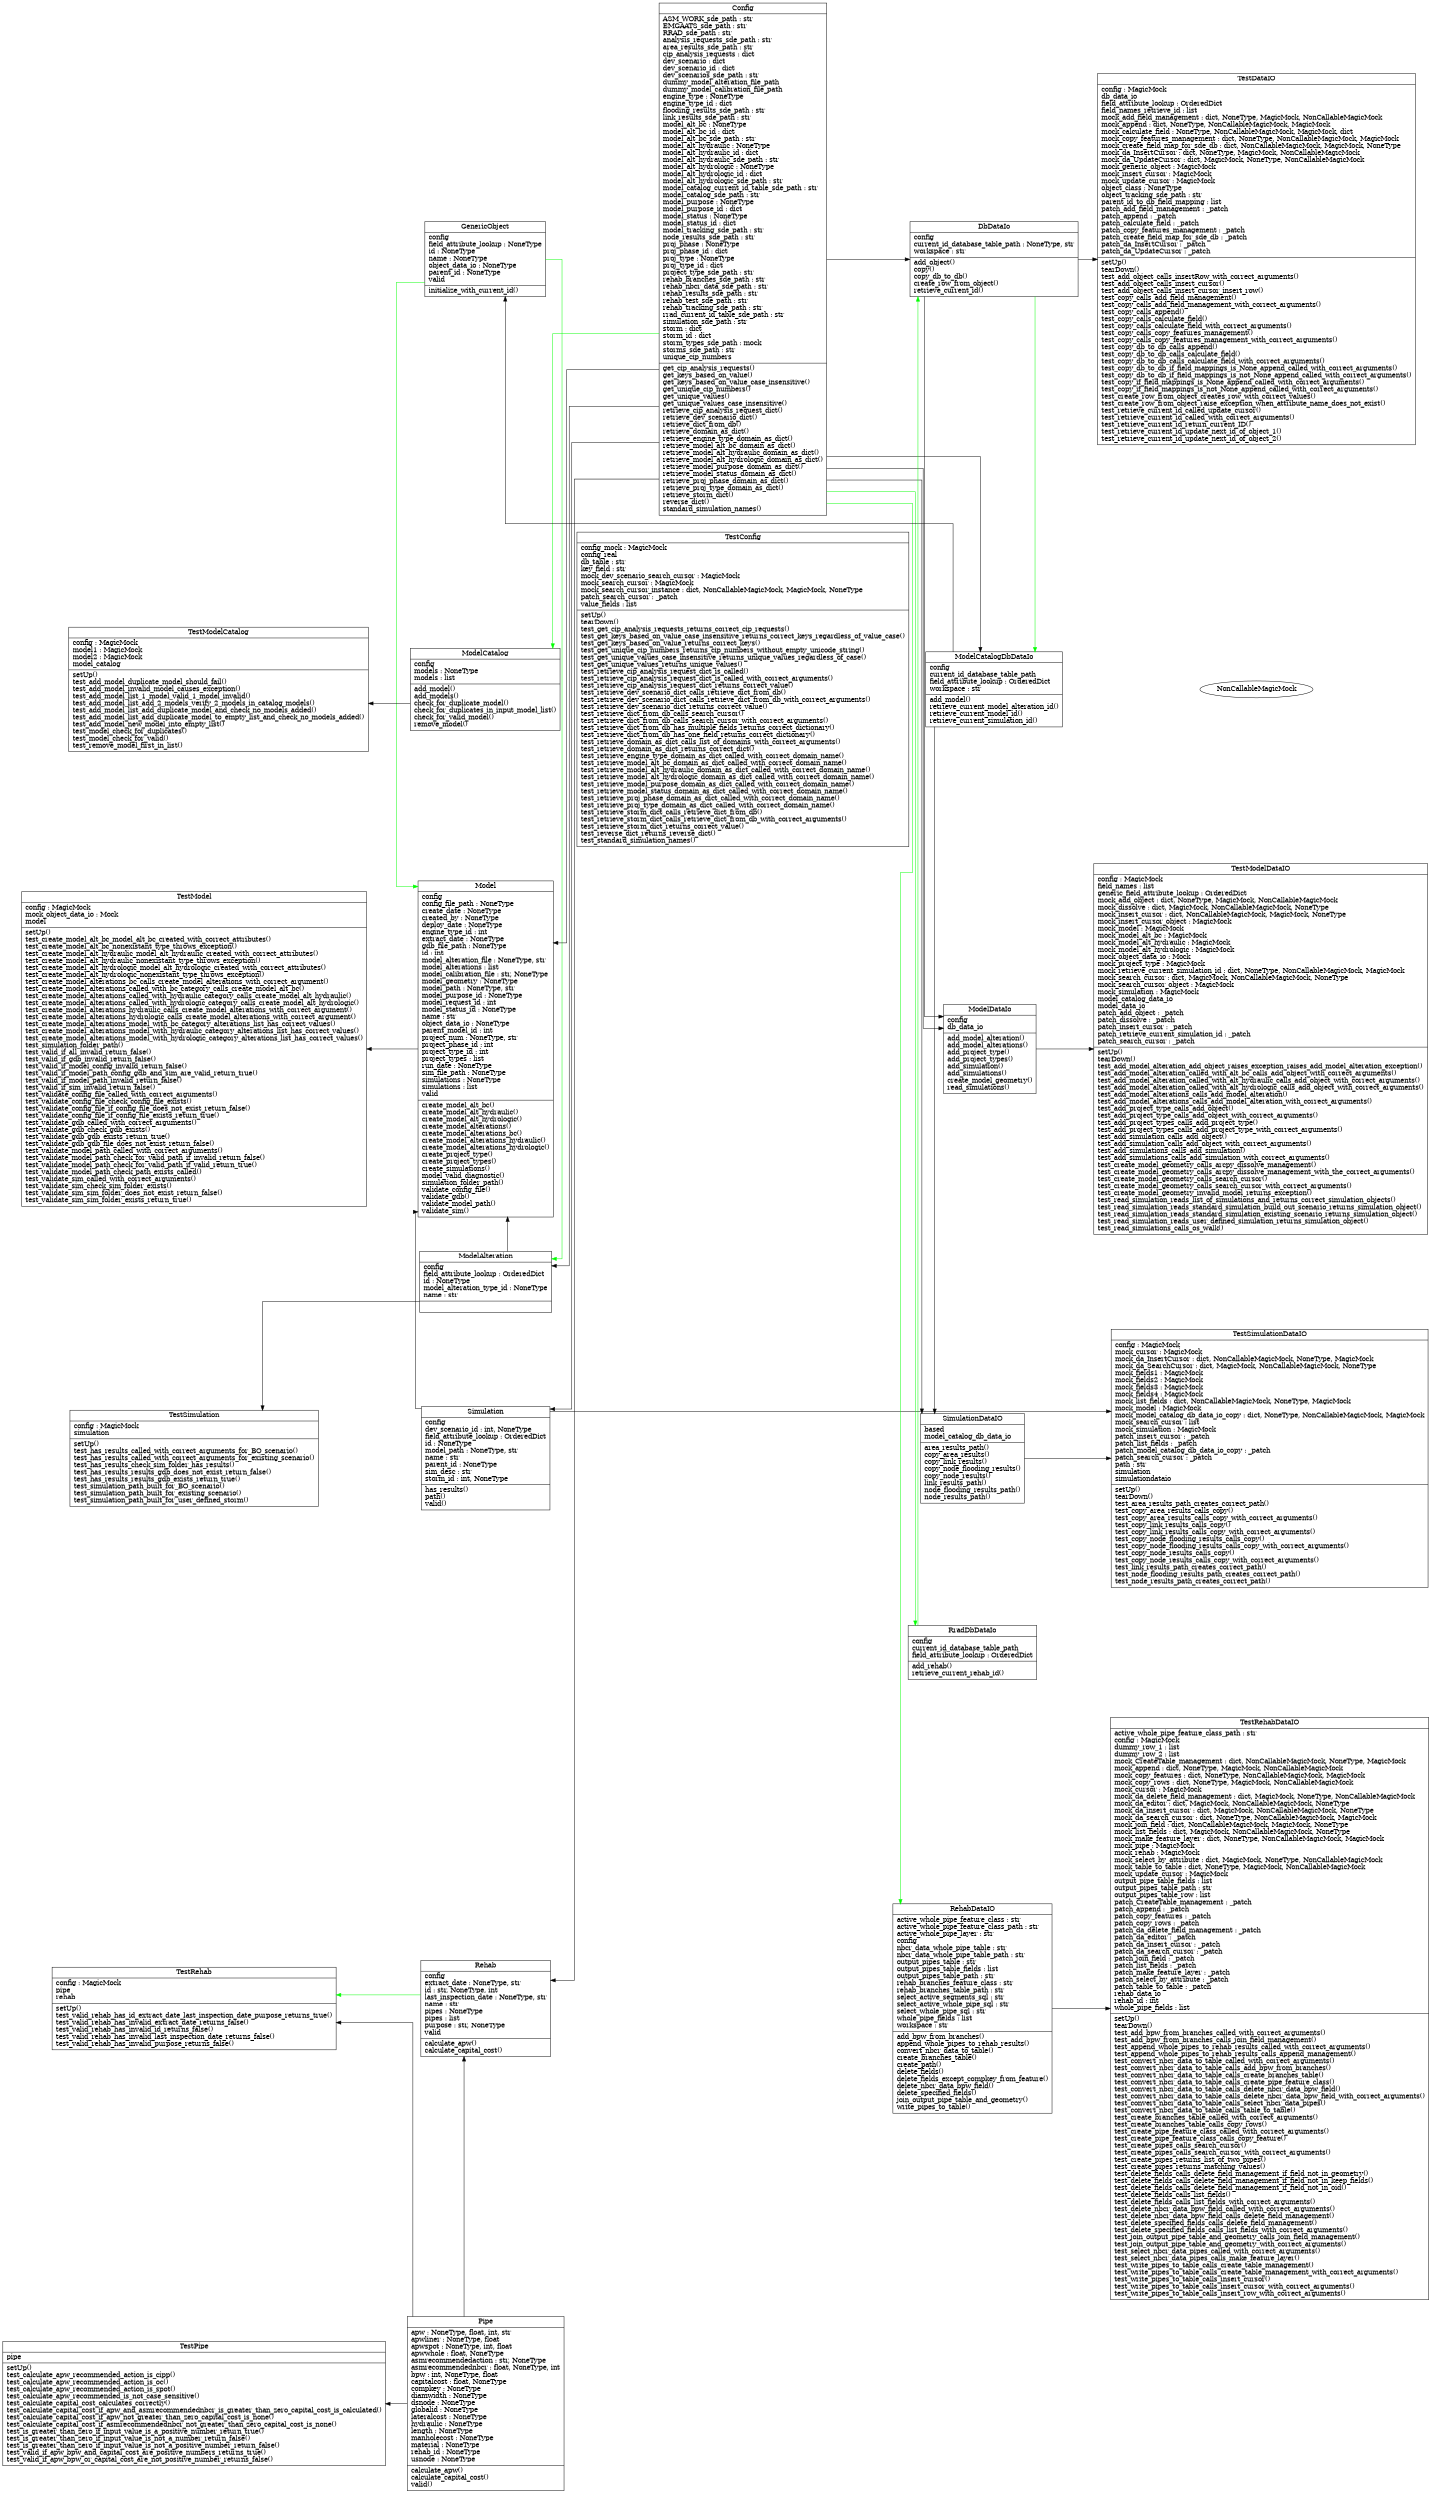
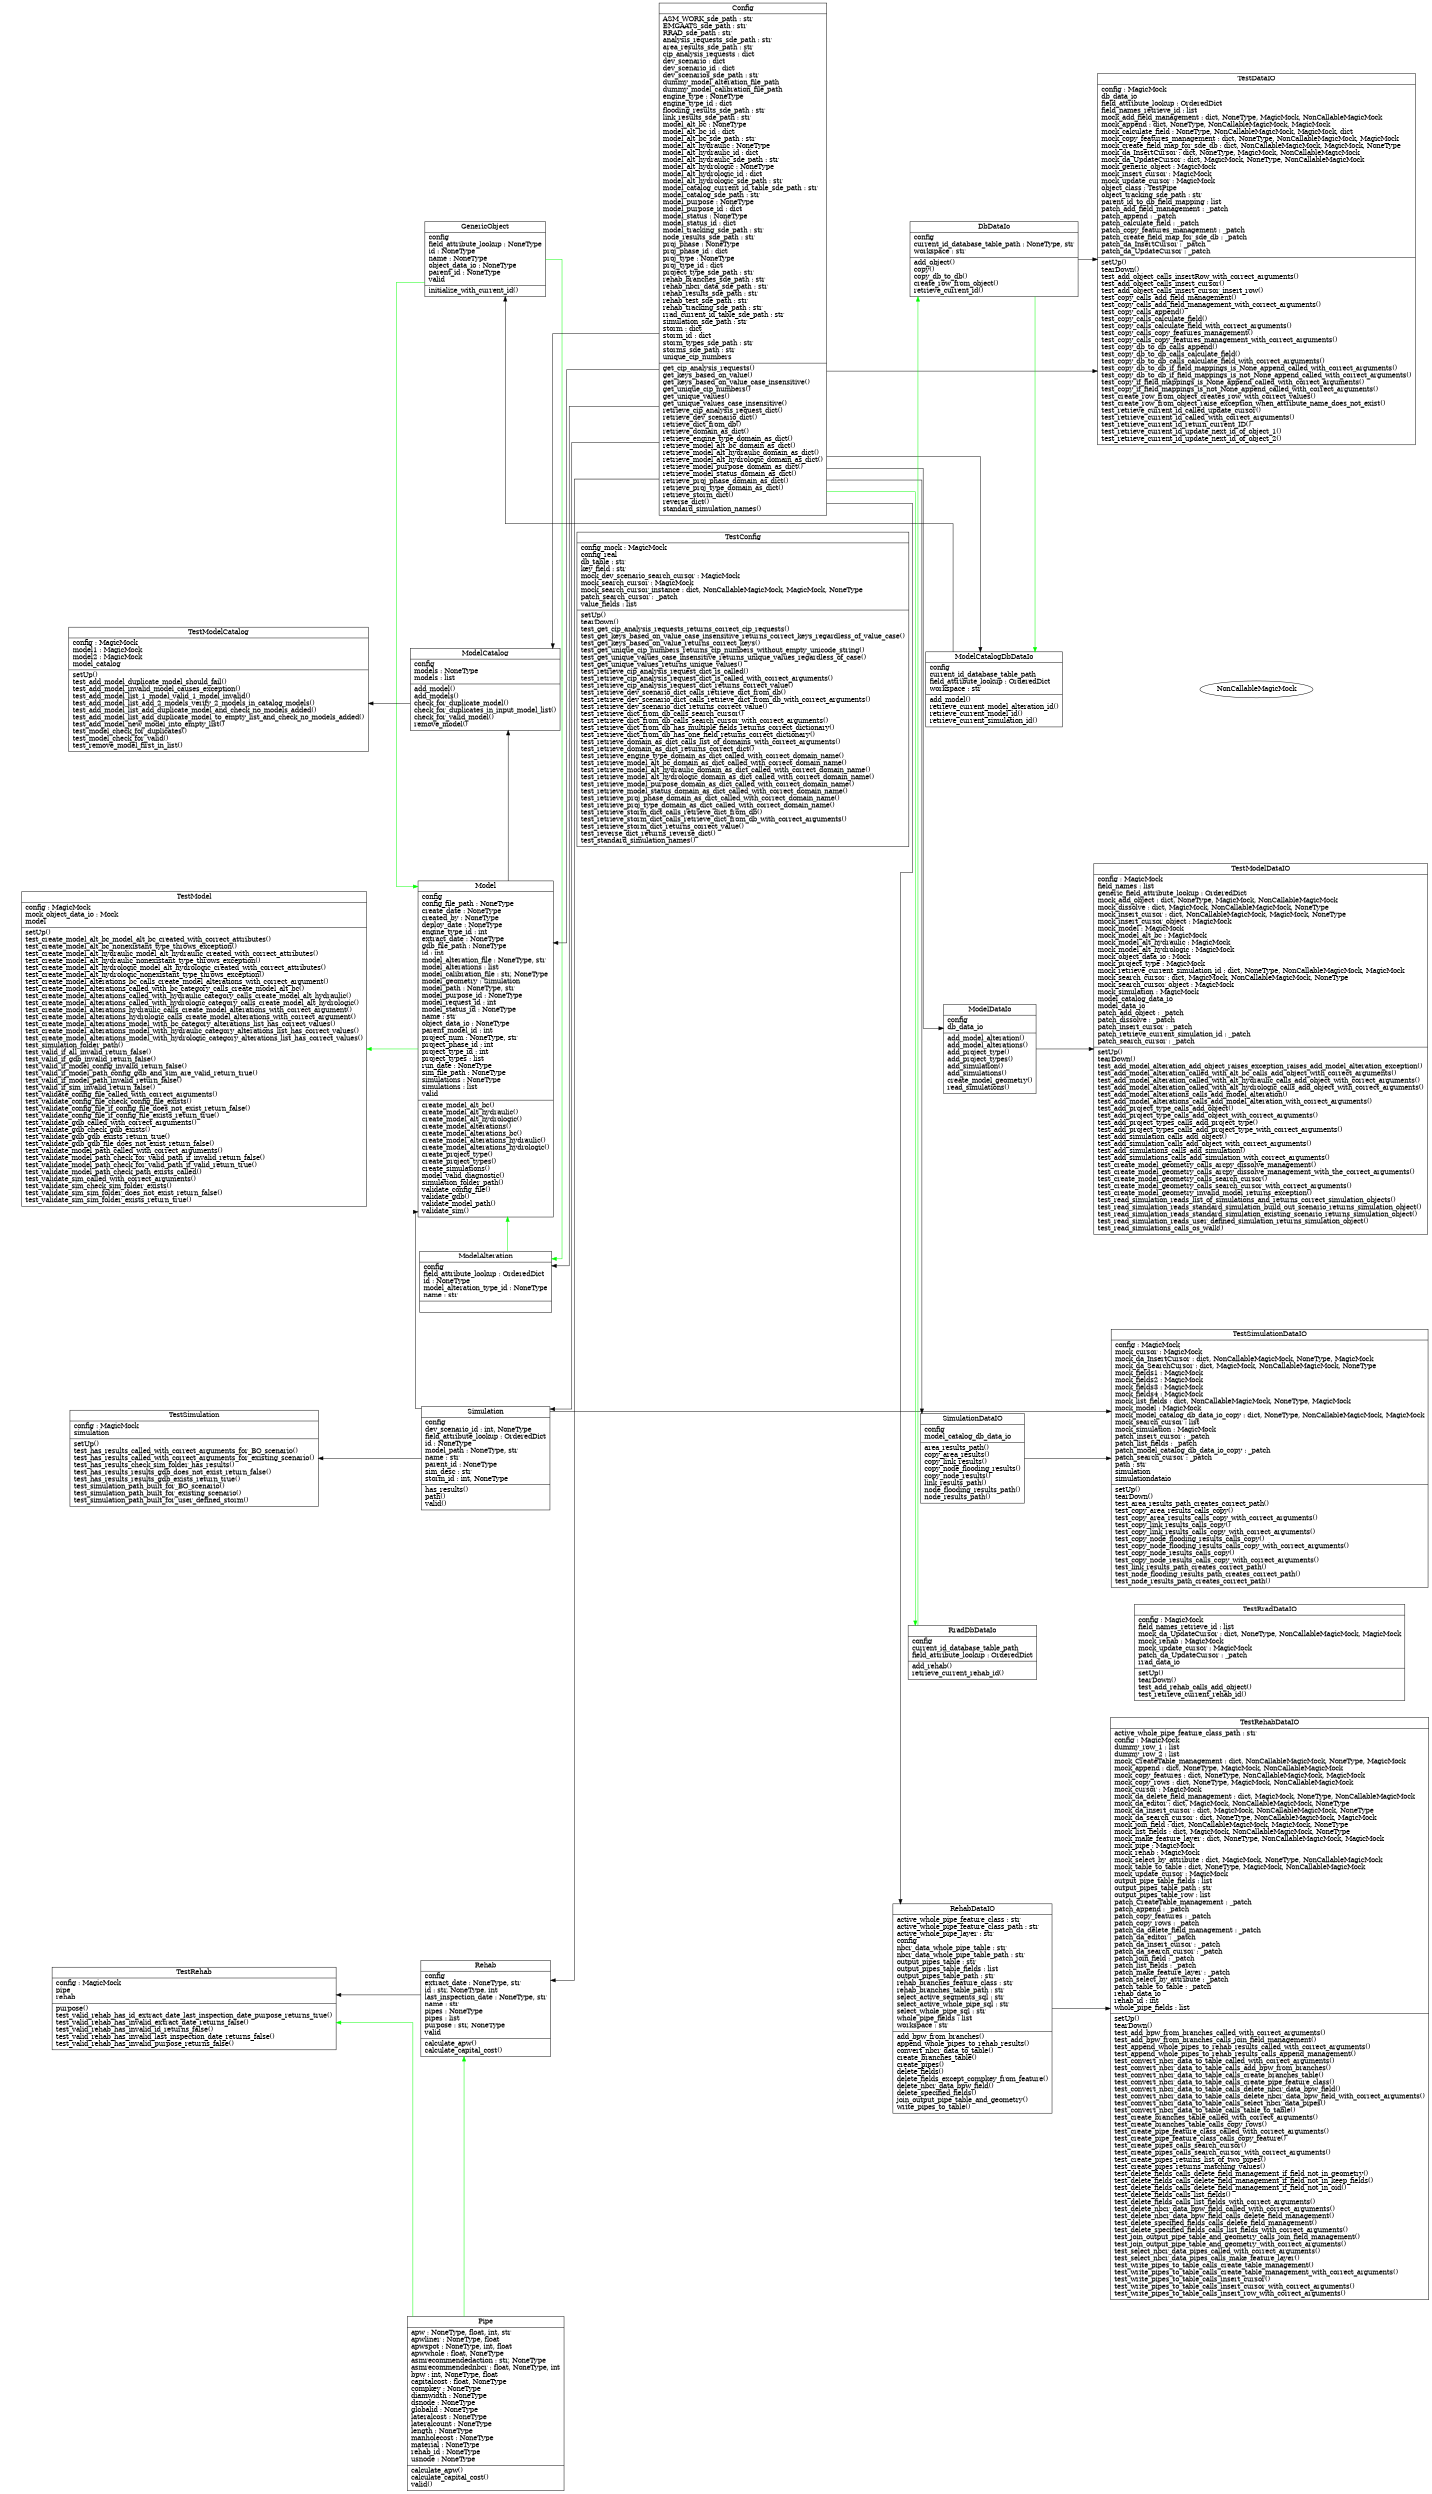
(1142, 188) -> (1139, 188)
(866, 259) -> (960, 371)
(712, 343) -> (708, 343)
(553, 435) -> (553, 435)
(924, 664) -> none
none -> (508, 808)
(470, 982) -> (471, 982)
(395, 1049) -> (395, 1049)
(935, 1068) -> none
(900, 1152) -> (900, 1152)
(508, 1236) -> (508, 1236)
(289, 1302) -> (372, 1458)
(934, 1430) -> (934, 1430)
none -> (1270, 1652)
(381, 1995) -> (381, 1995)
(69, 2009) -> (72, 2009)
(919, 2065) -> (920, 2065)
(413, 2134) -> (413, 2134)
(464, 2189) -> (464, 2189)
(194, 2404) -> none
(447, 2424) -> (451, 2424)
